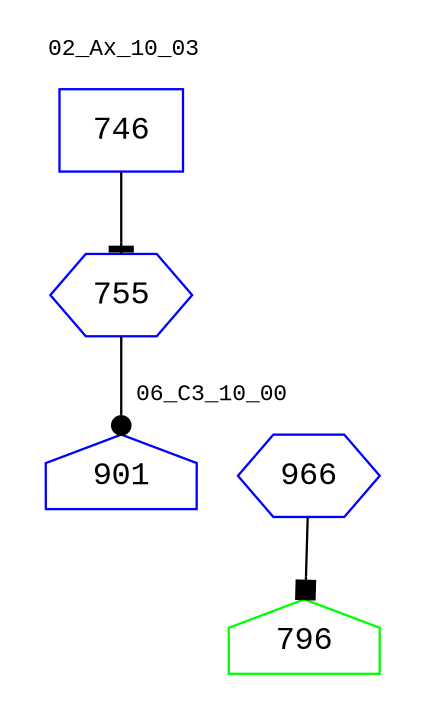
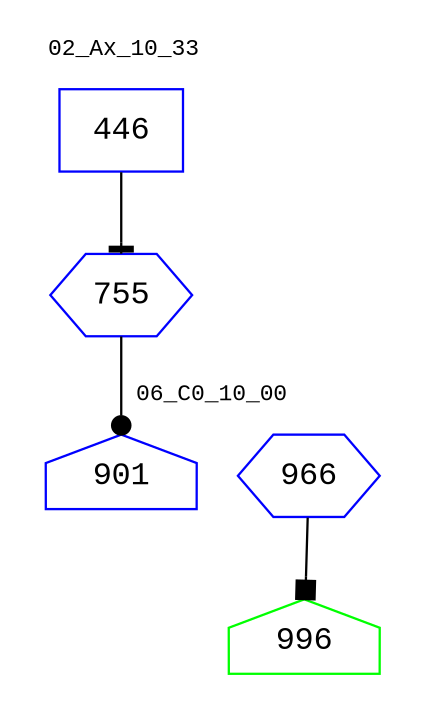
(125, 49) -> (125, 49)
(121, 130) -> (121, 130)
(213, 395) -> (213, 395)
(304, 640) -> (304, 640)
